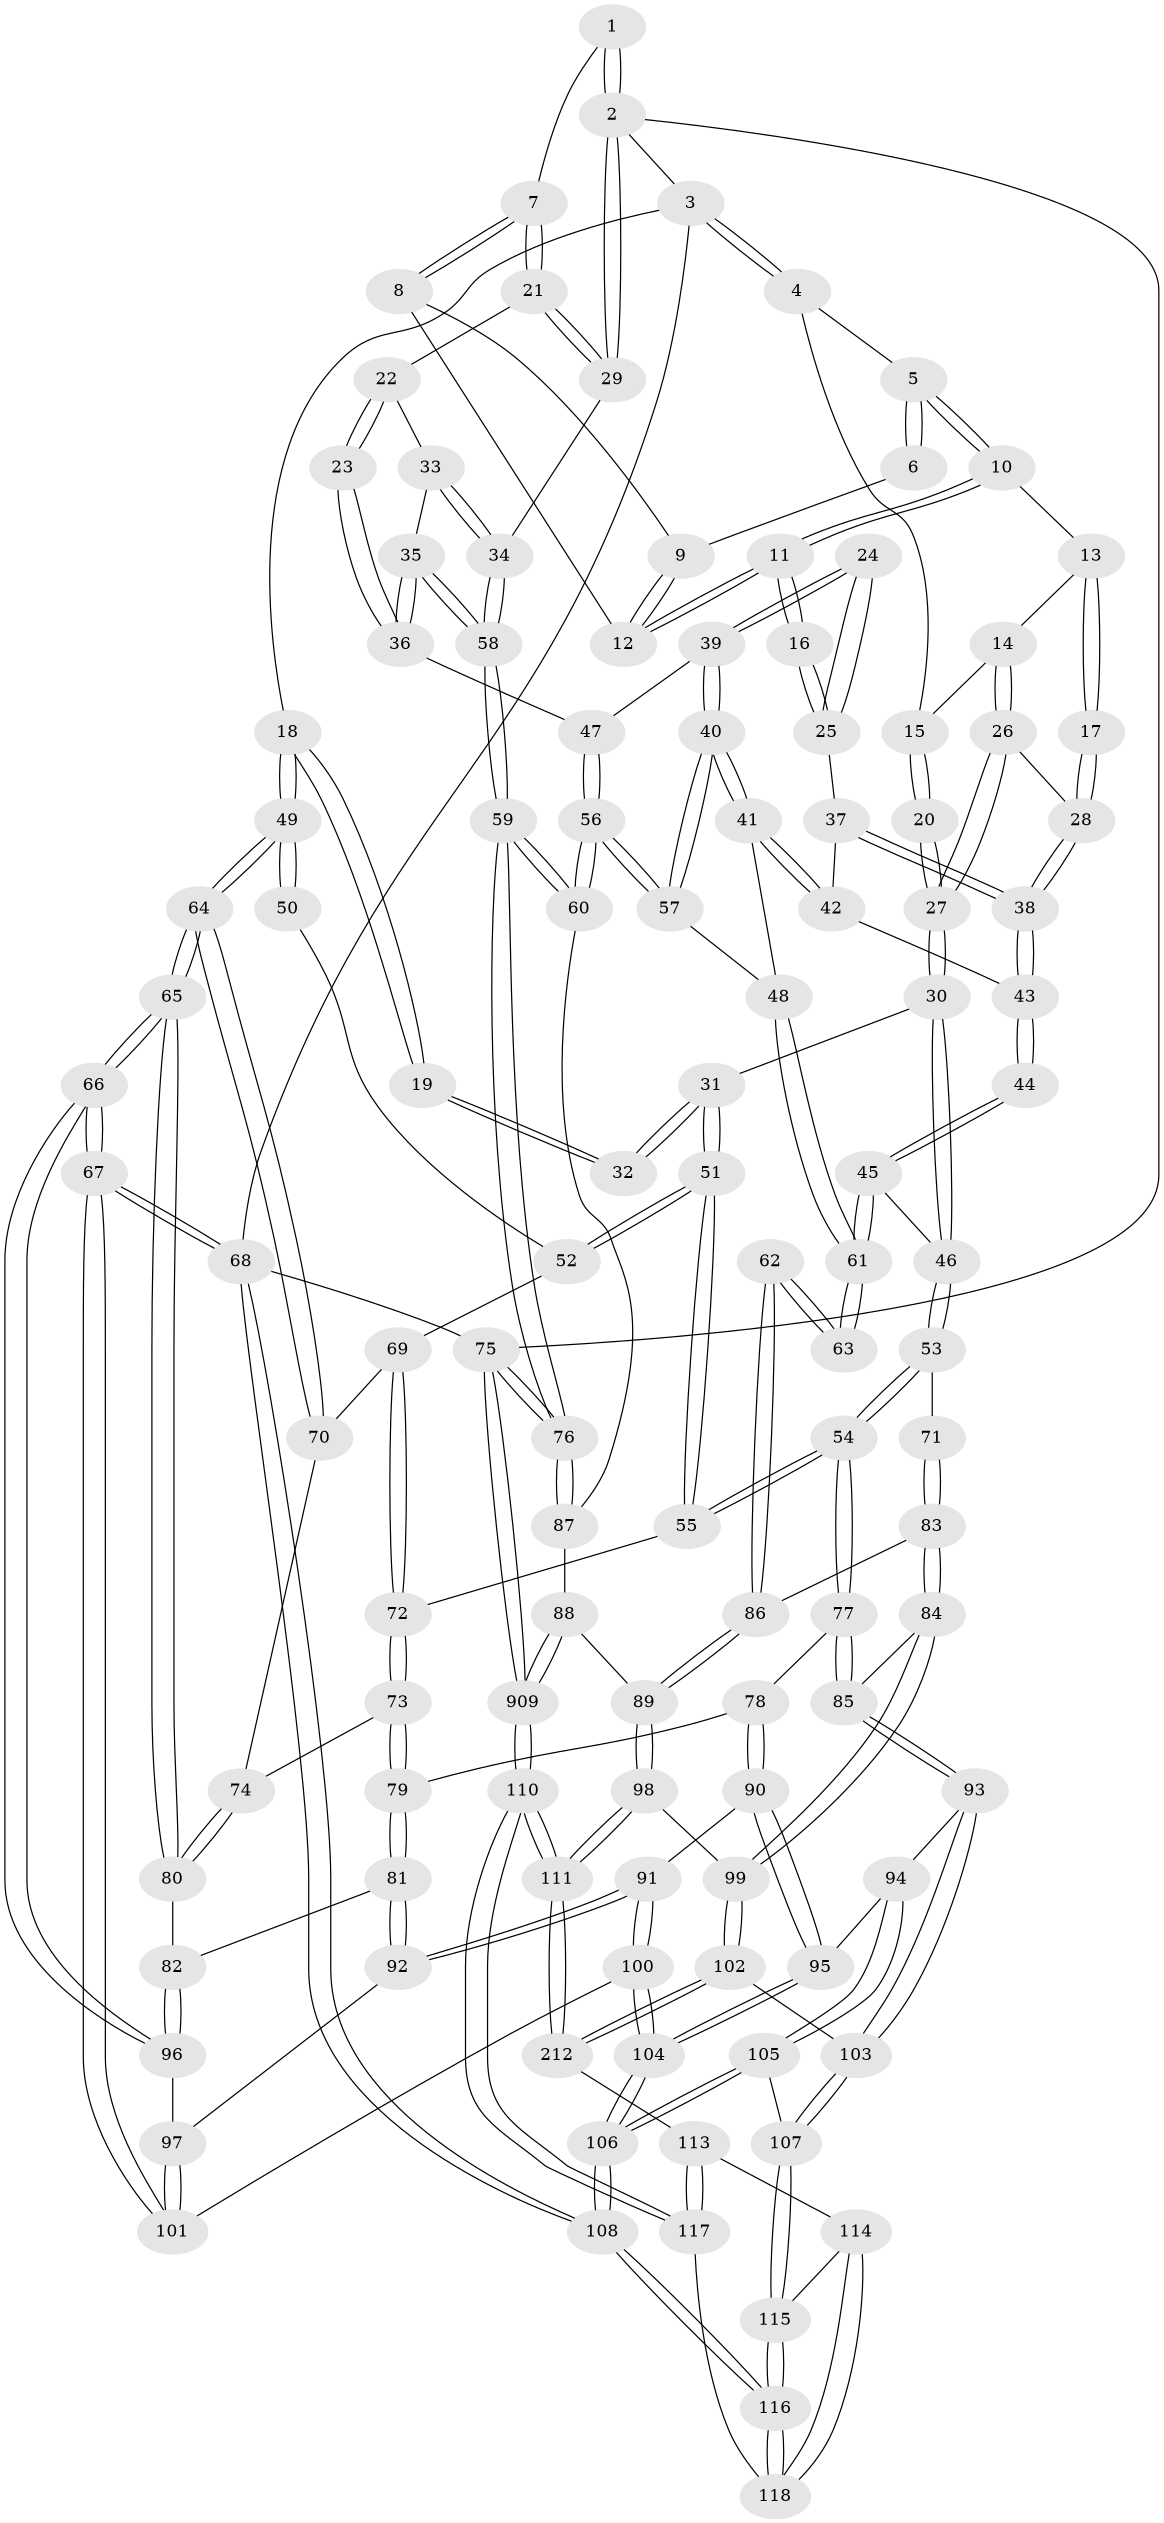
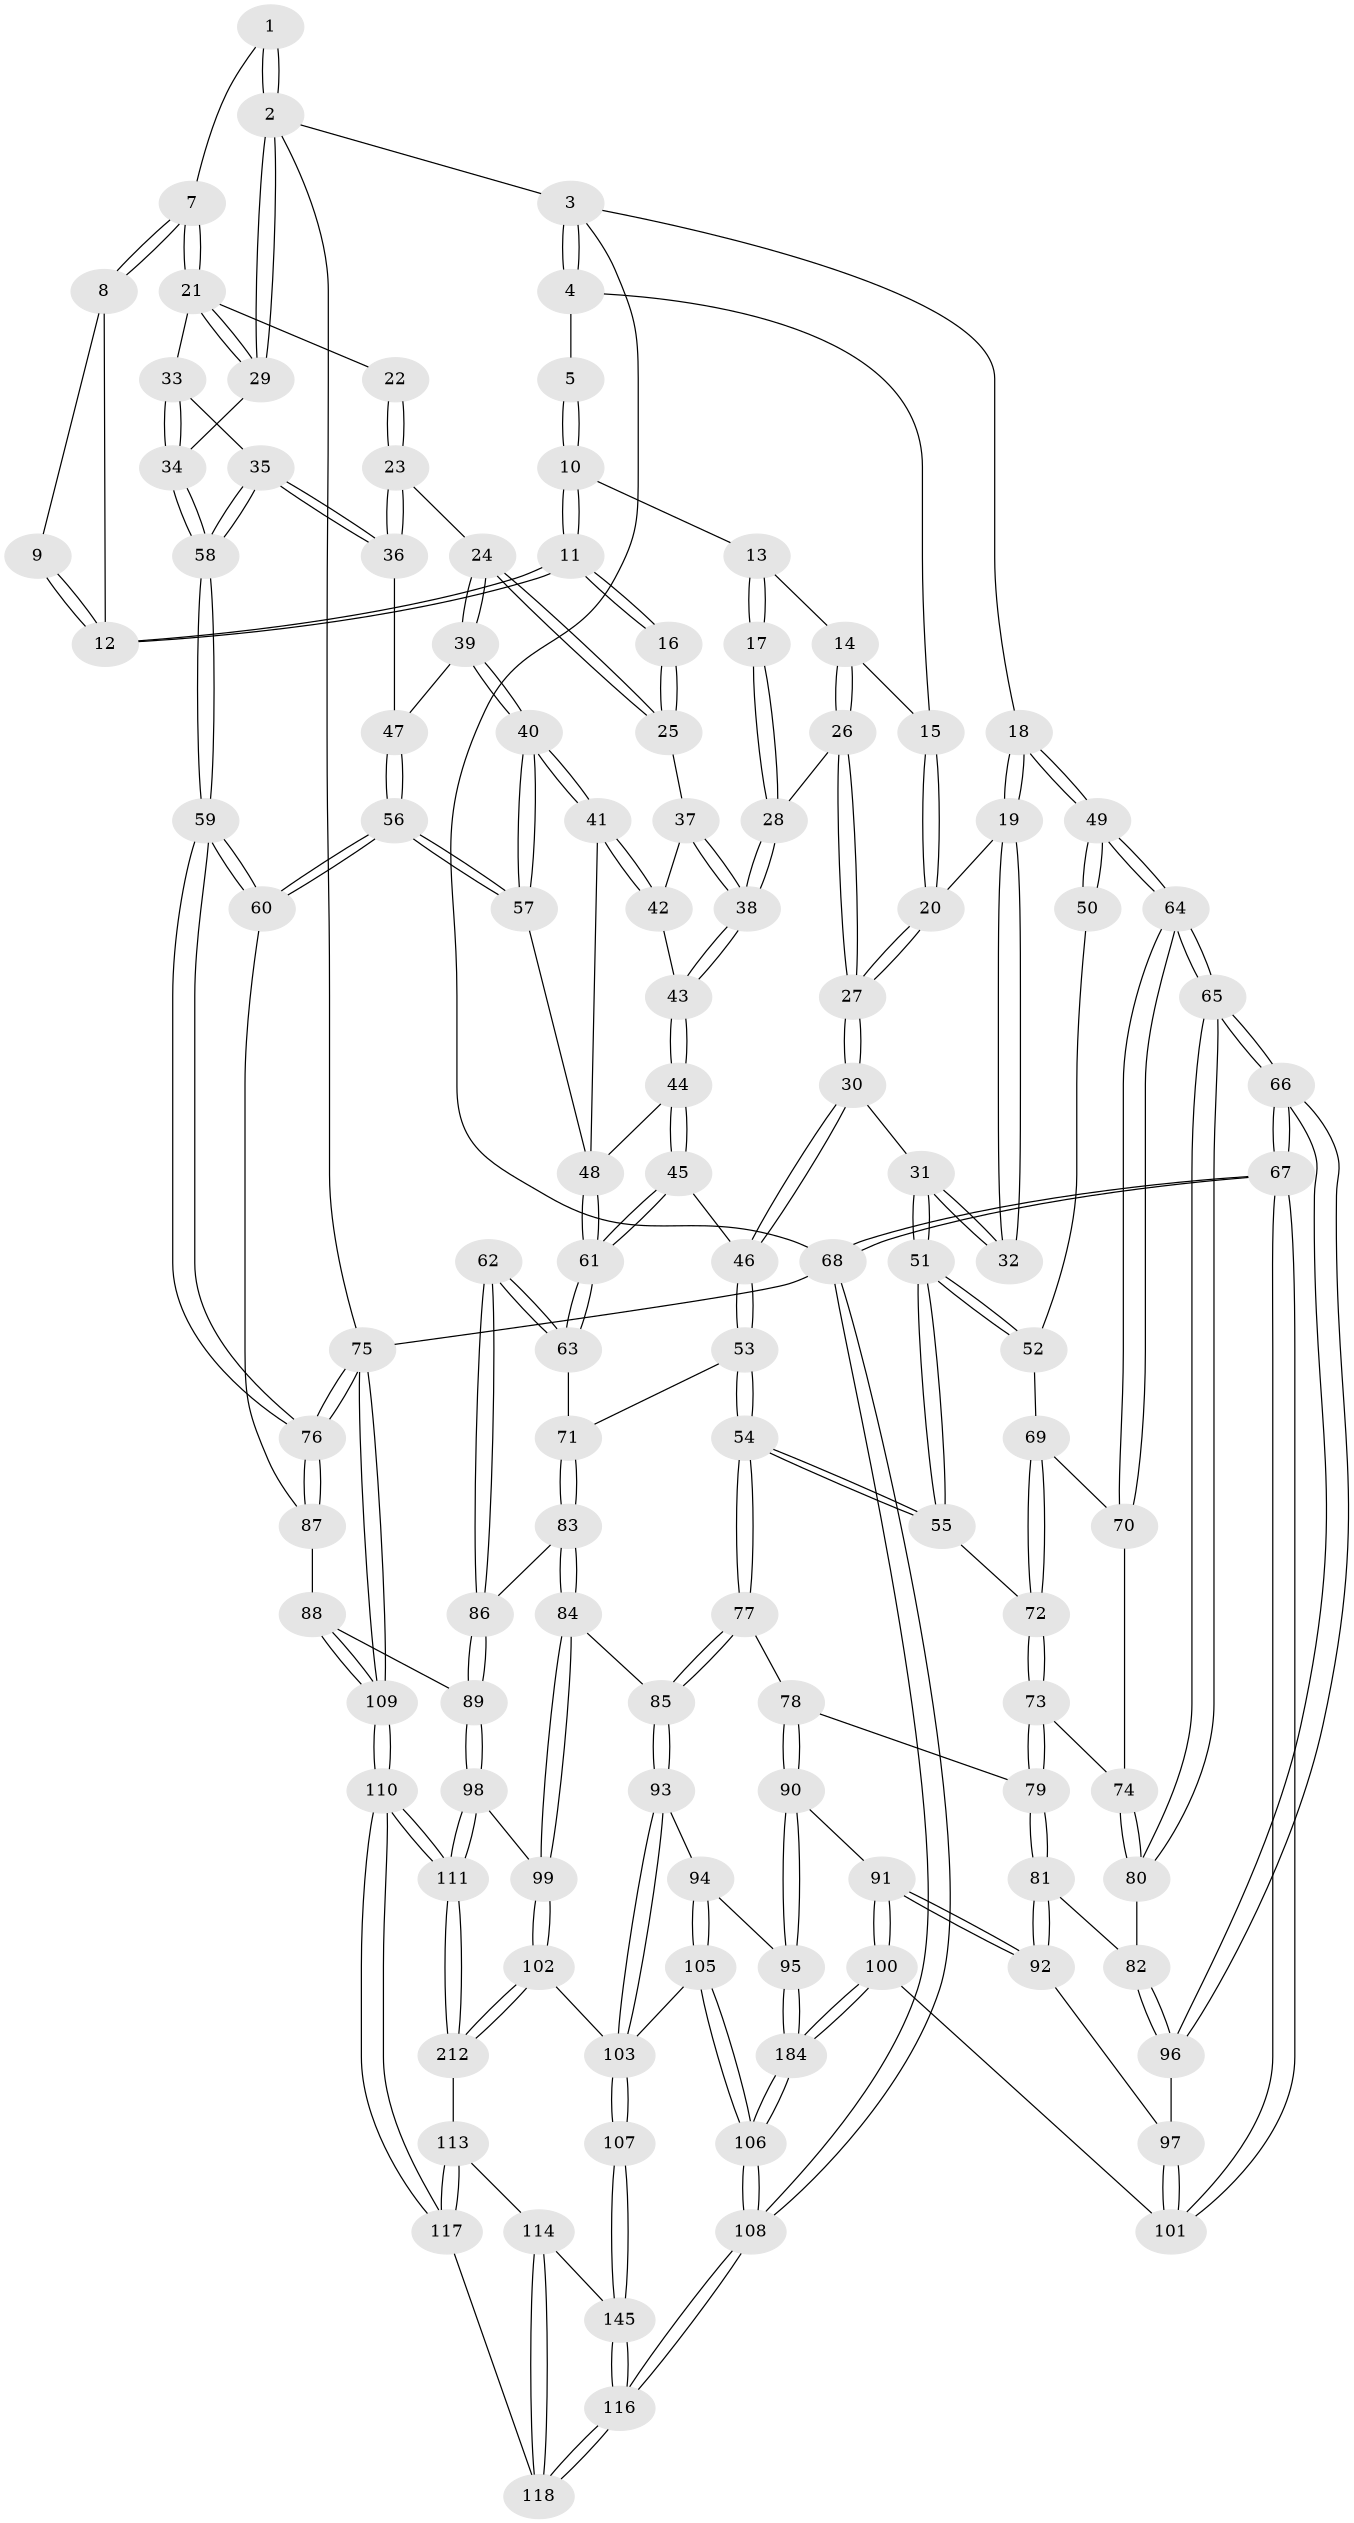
(409, 424) -> (183, 335)
(914, 468) -> none
none -> (439, 512)
none -> (970, 865)
none -> (635, 1129)
none -> (568, 1394)
(523, 1703) -> (382, 1703)
(649, 2056) -> (791, 2056)
(775, 2099) -> (660, 2011)
(775, 2320) -> (620, 2320)
